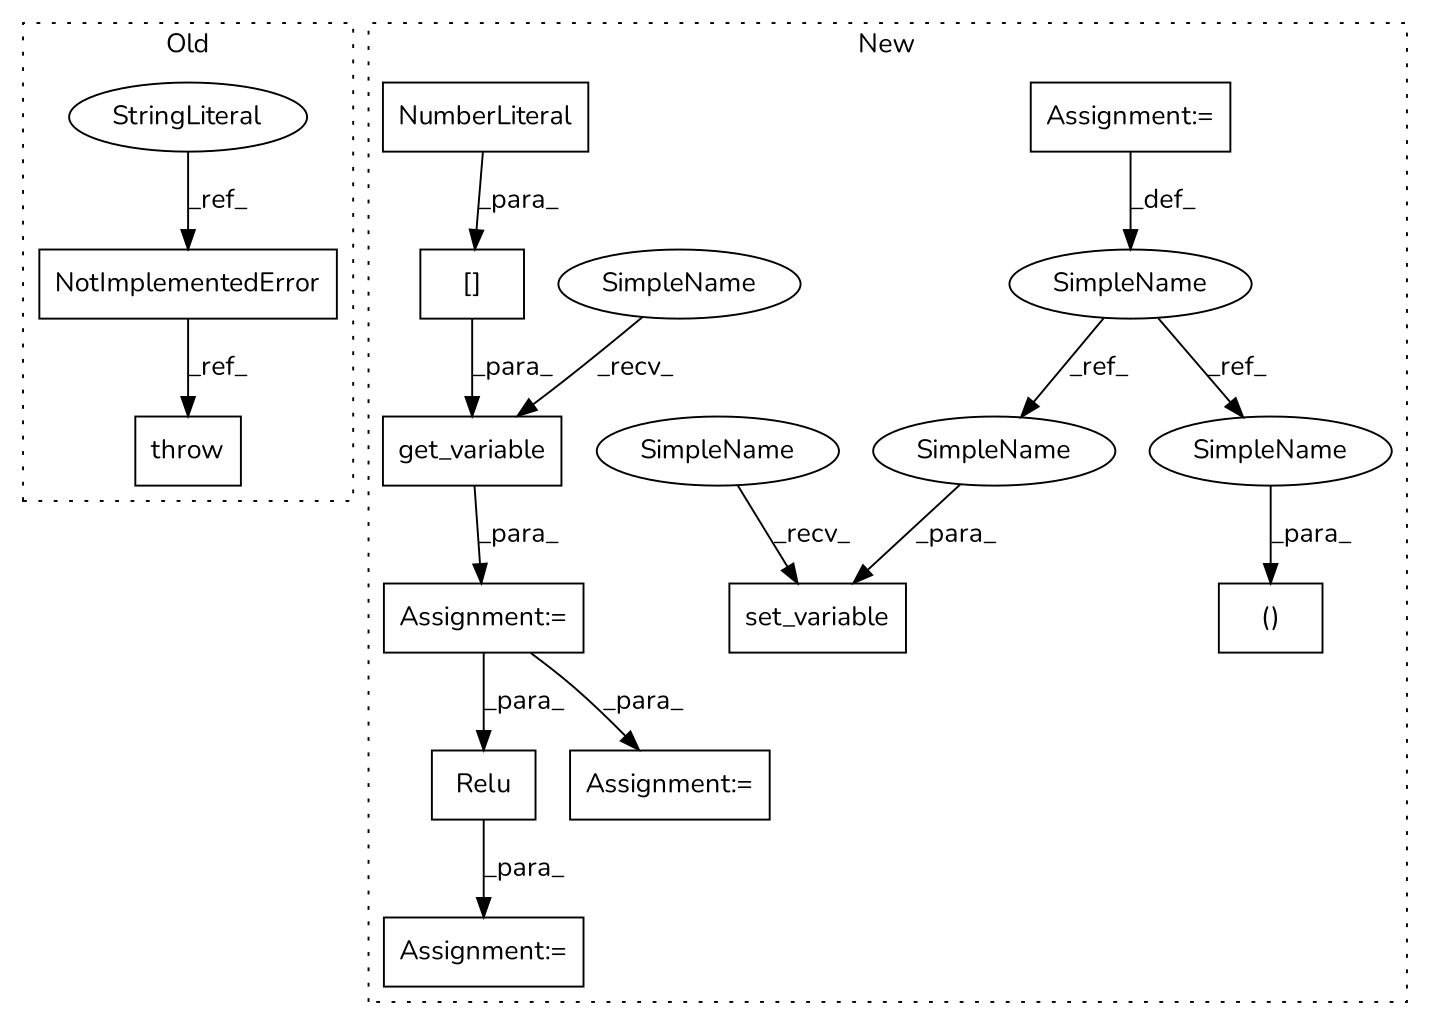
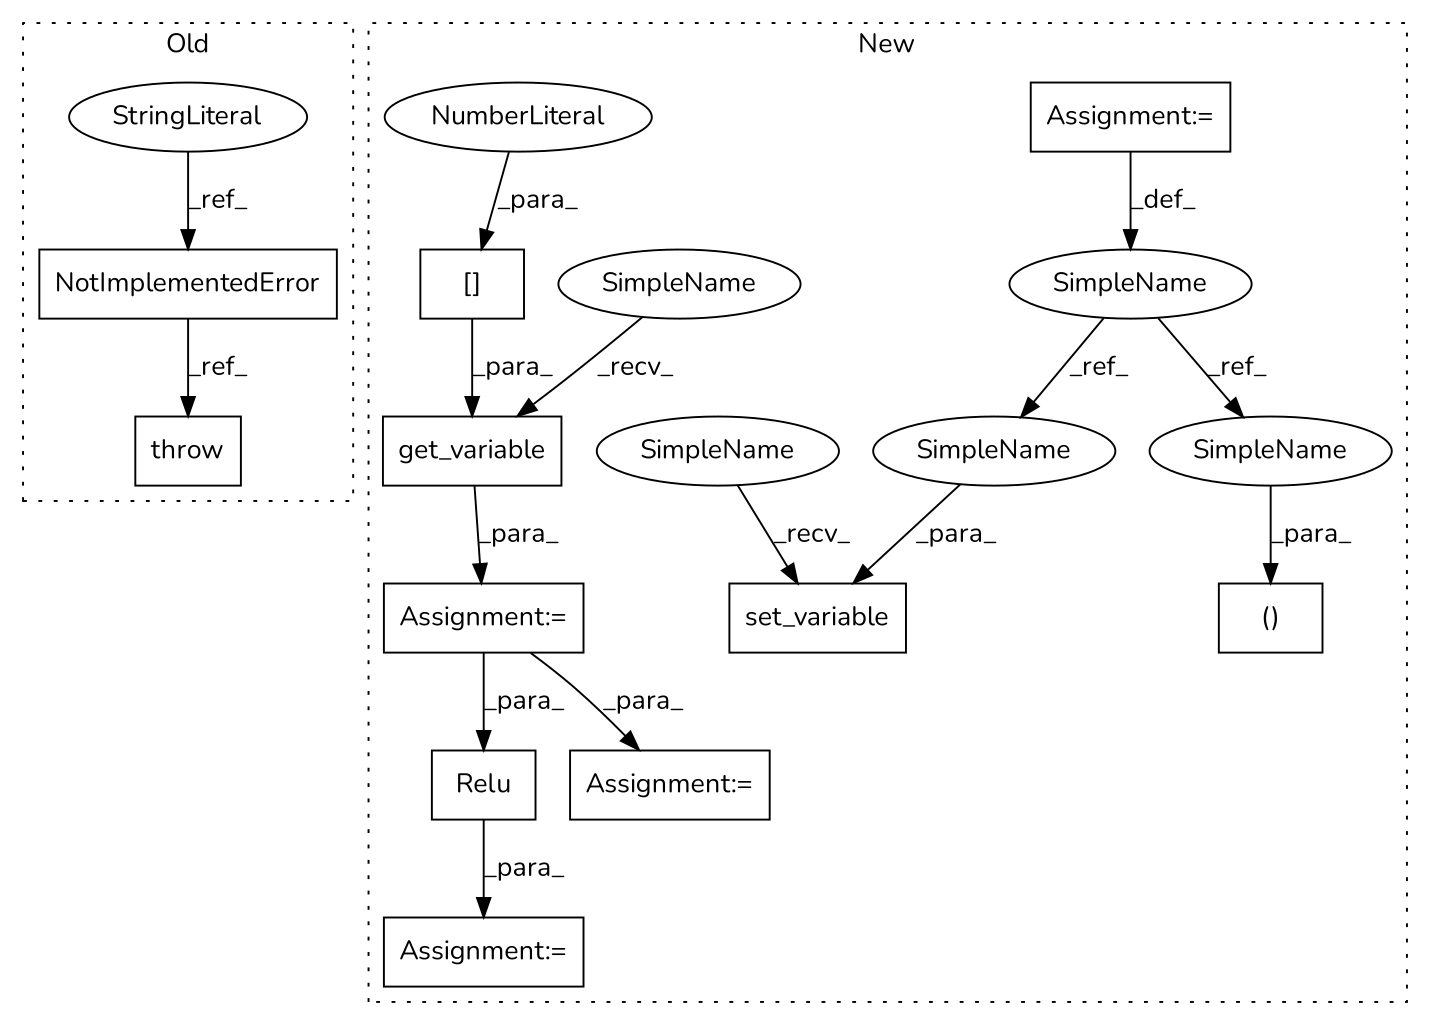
(486, 117) -> (518, 117)
